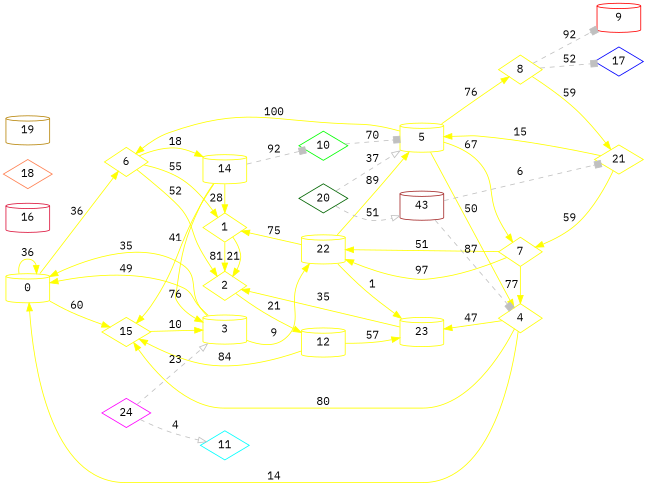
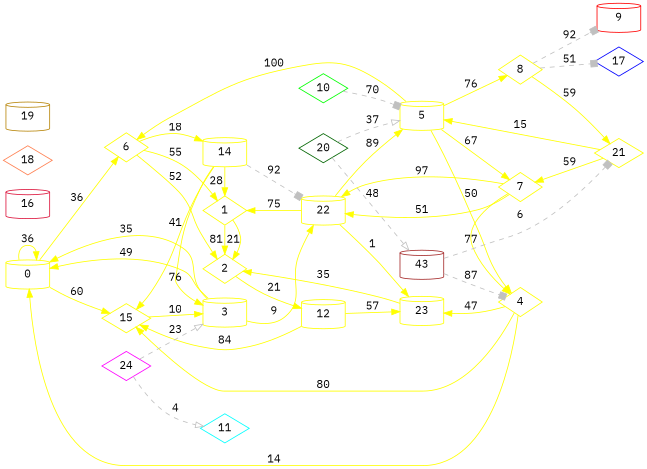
(570, 60) -> (570, 60)
(272, 158) -> (271, 179)
(373, 213) -> (373, 194)
